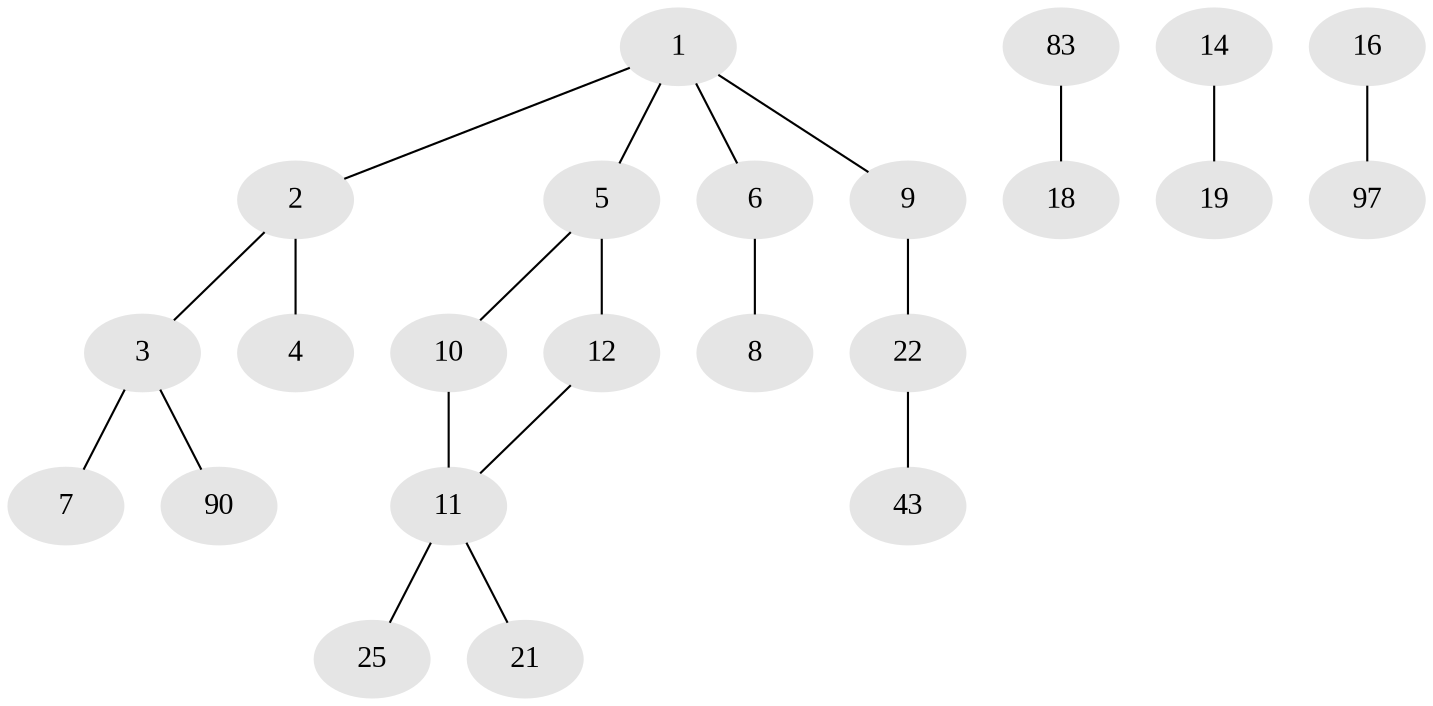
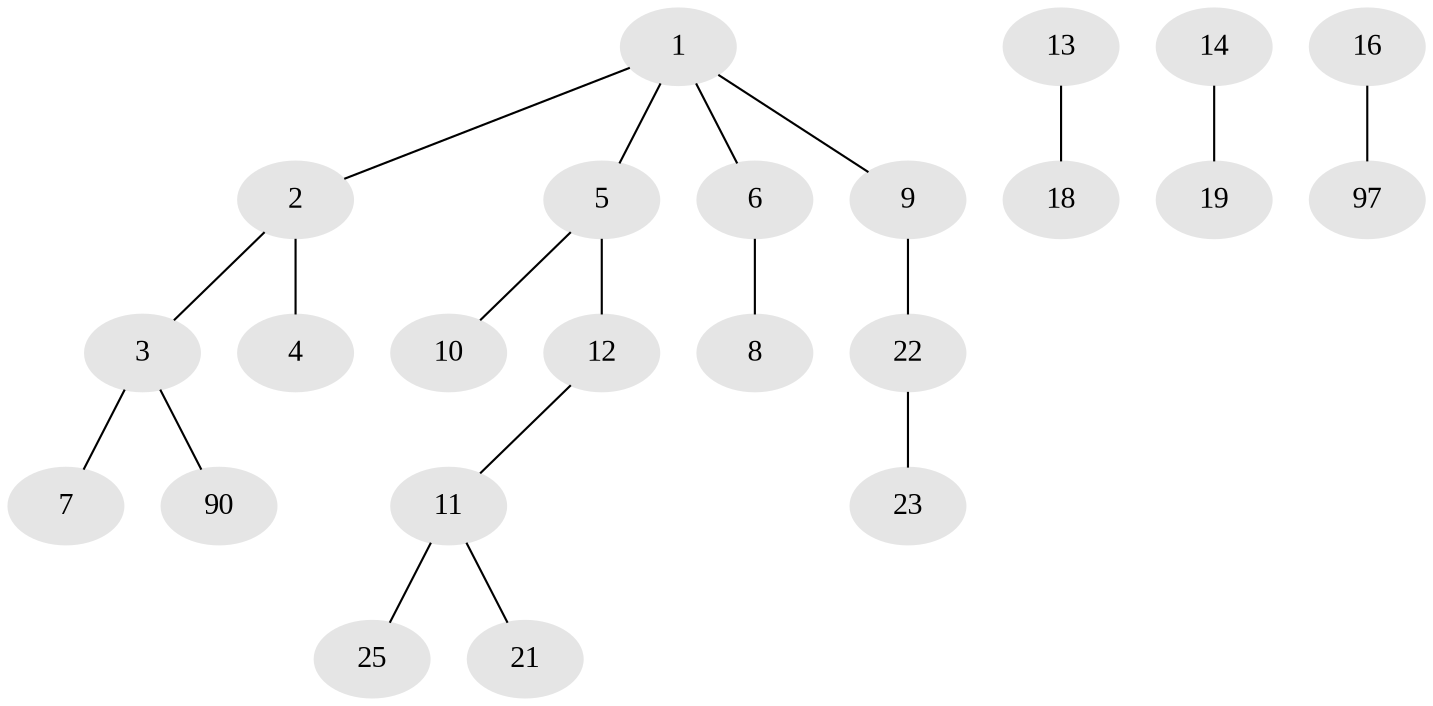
(1061, 47) -> (1061, 47)
(449, 430) -> none
(908, 506) -> (908, 506)
